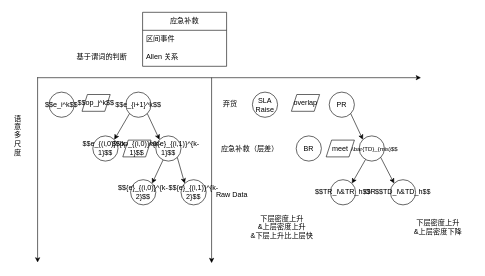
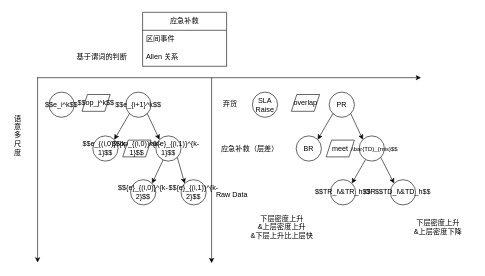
none -> (326, 125)
